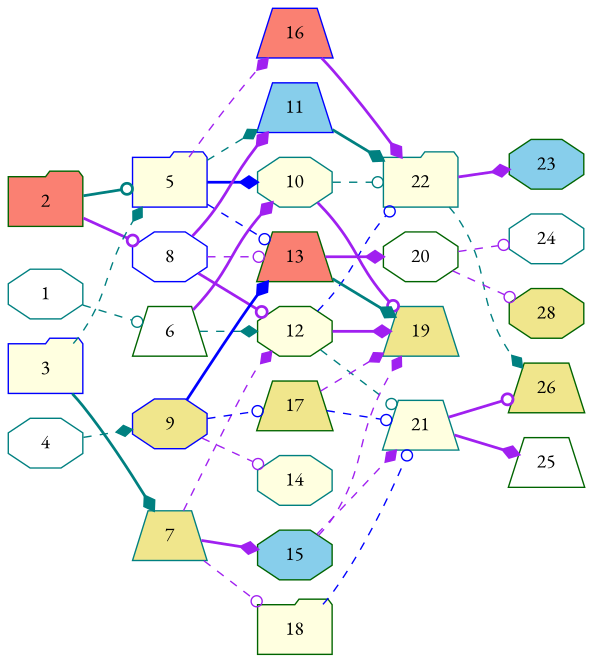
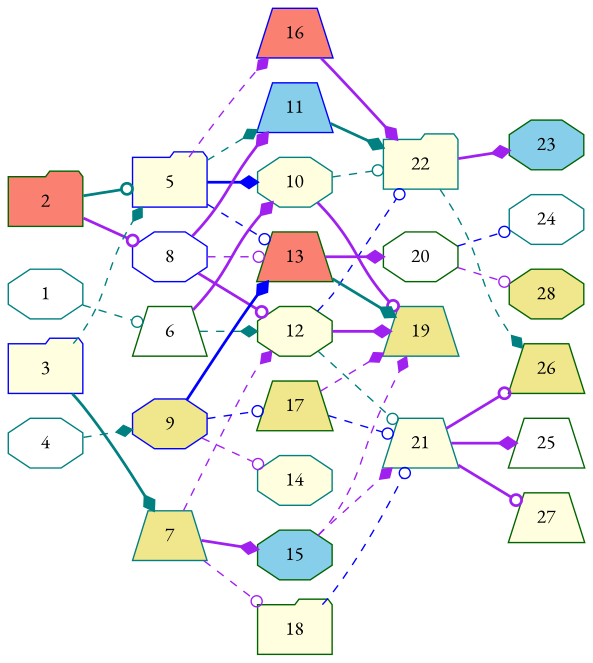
(483, 248) -> (478, 240)
none -> (547, 518)
